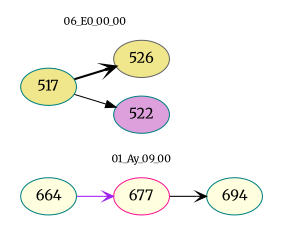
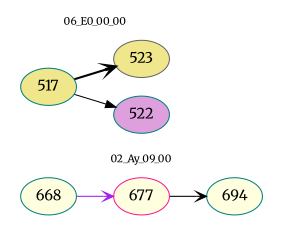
(142, 59) -> (142, 59)
(142, 160) -> (142, 160)
(49, 196) -> (49, 196)
